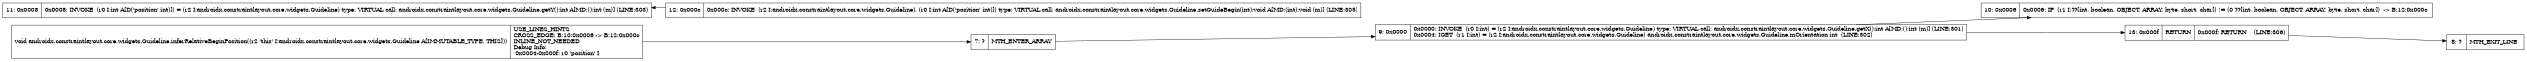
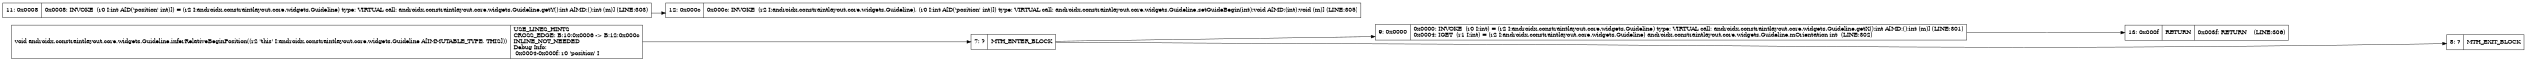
(660, 8) -> (656, 13)
(2207, 10) -> none
(2241, 32) -> (2241, 32)
(2366, 38) -> (1749, 46)
(1021, 42) -> (1022, 42)
(2494, 42) -> (2494, 42)
